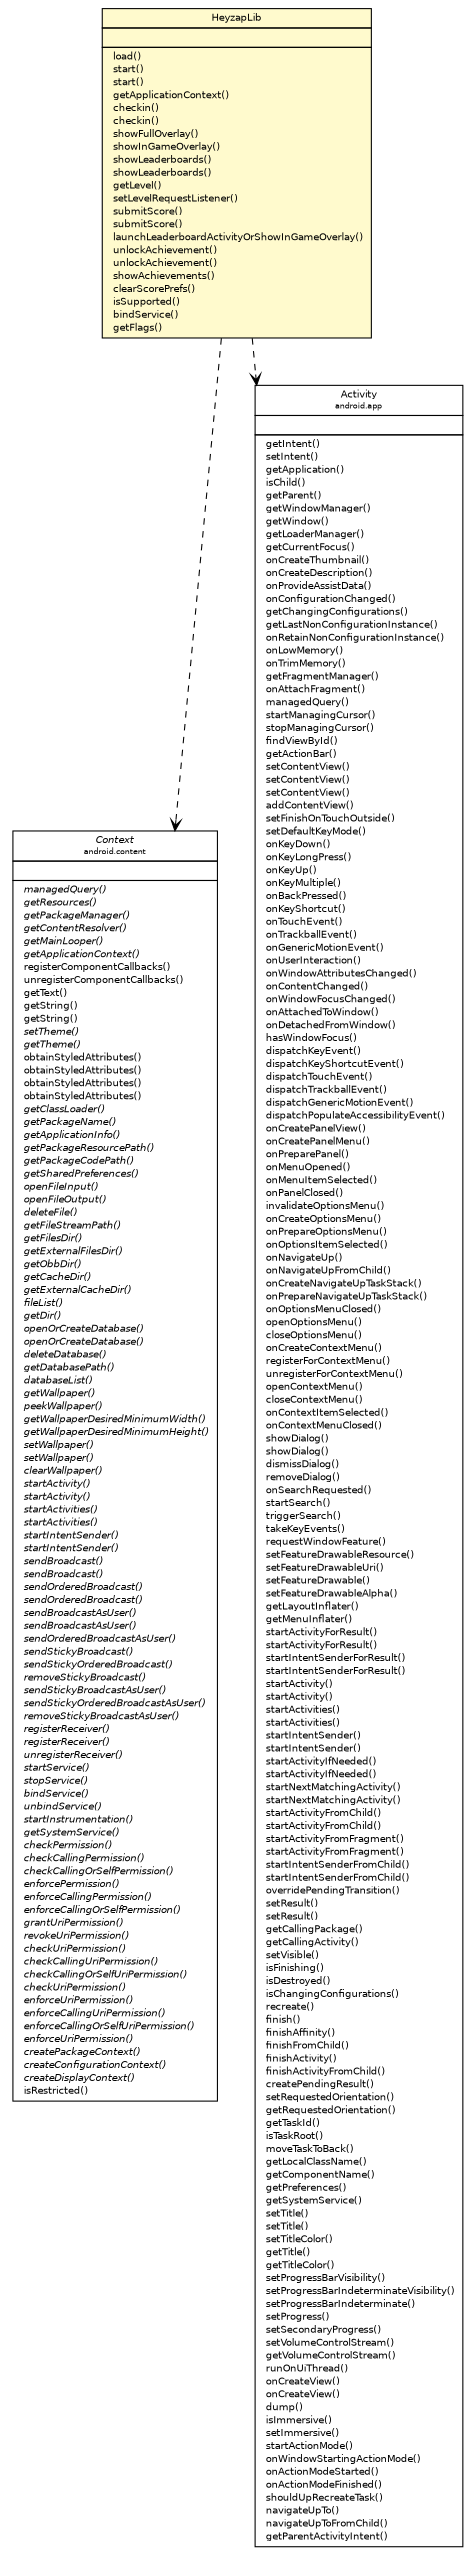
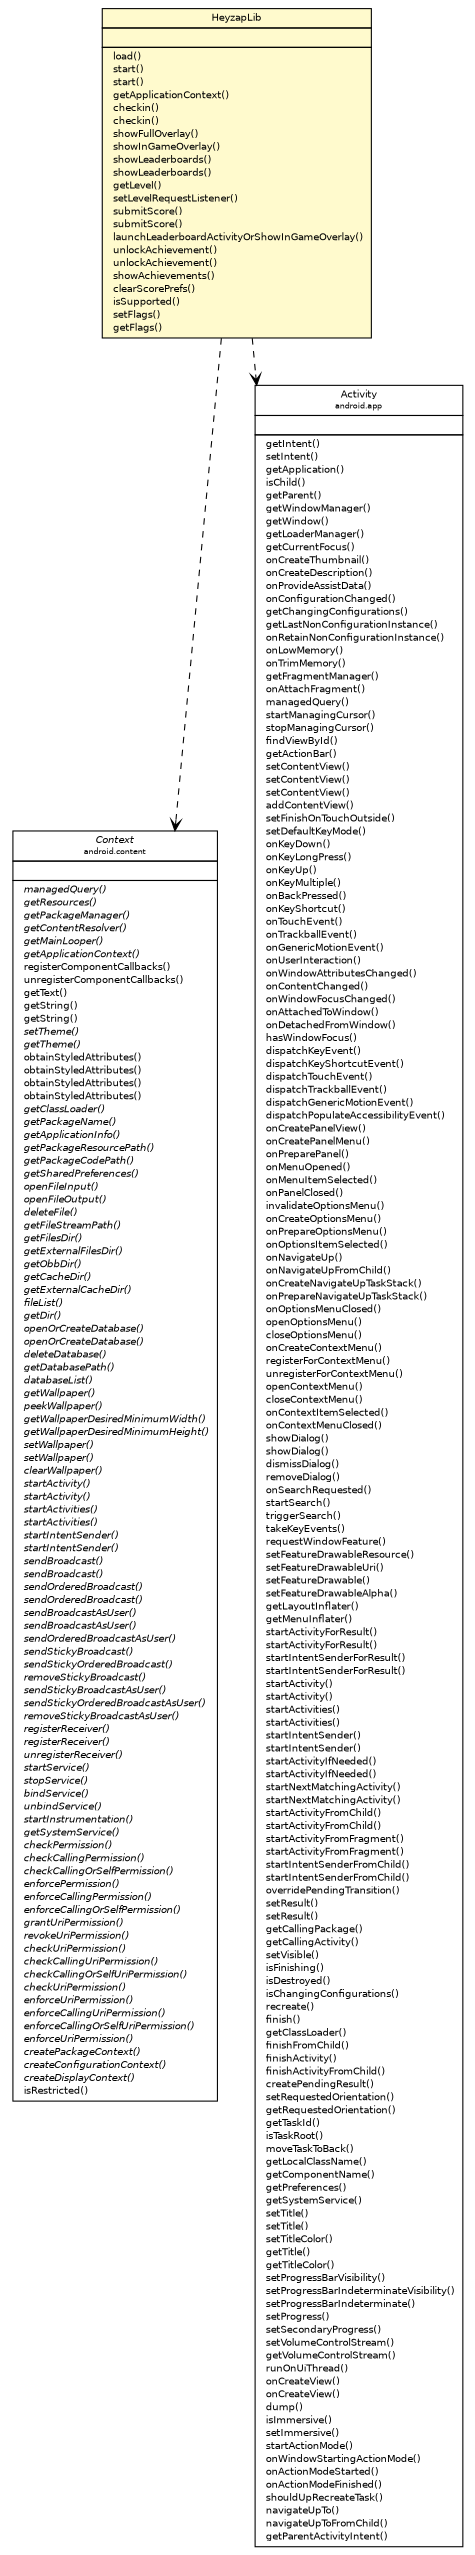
(144, 315) -> (136, 315)
(299, 2033) -> (305, 2033)
